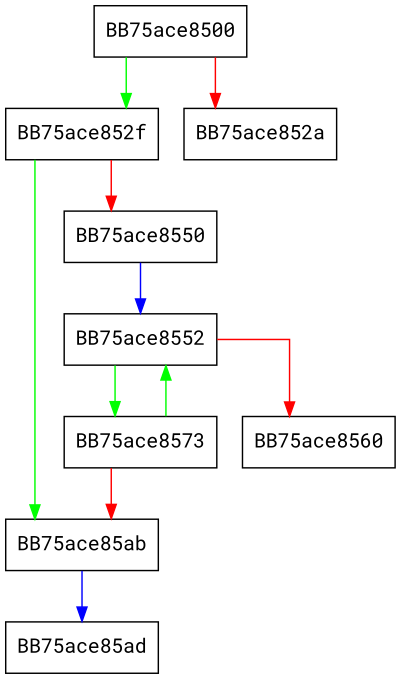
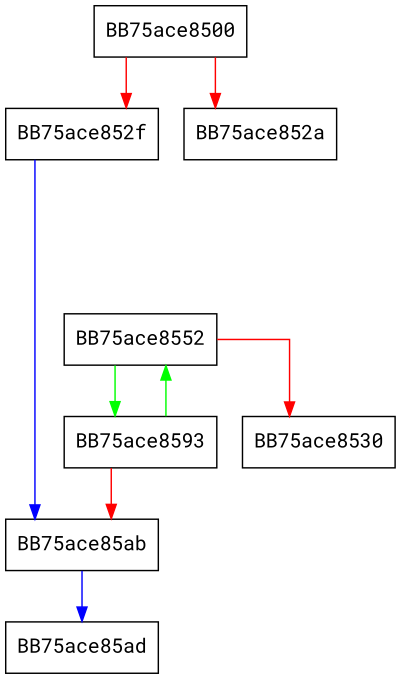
(126, 75) -> (126, 75)
(140, 237) -> none
(35, 332) -> (35, 332)
(140, 442) -> (140, 442)
(319, 442) -> (319, 442)
